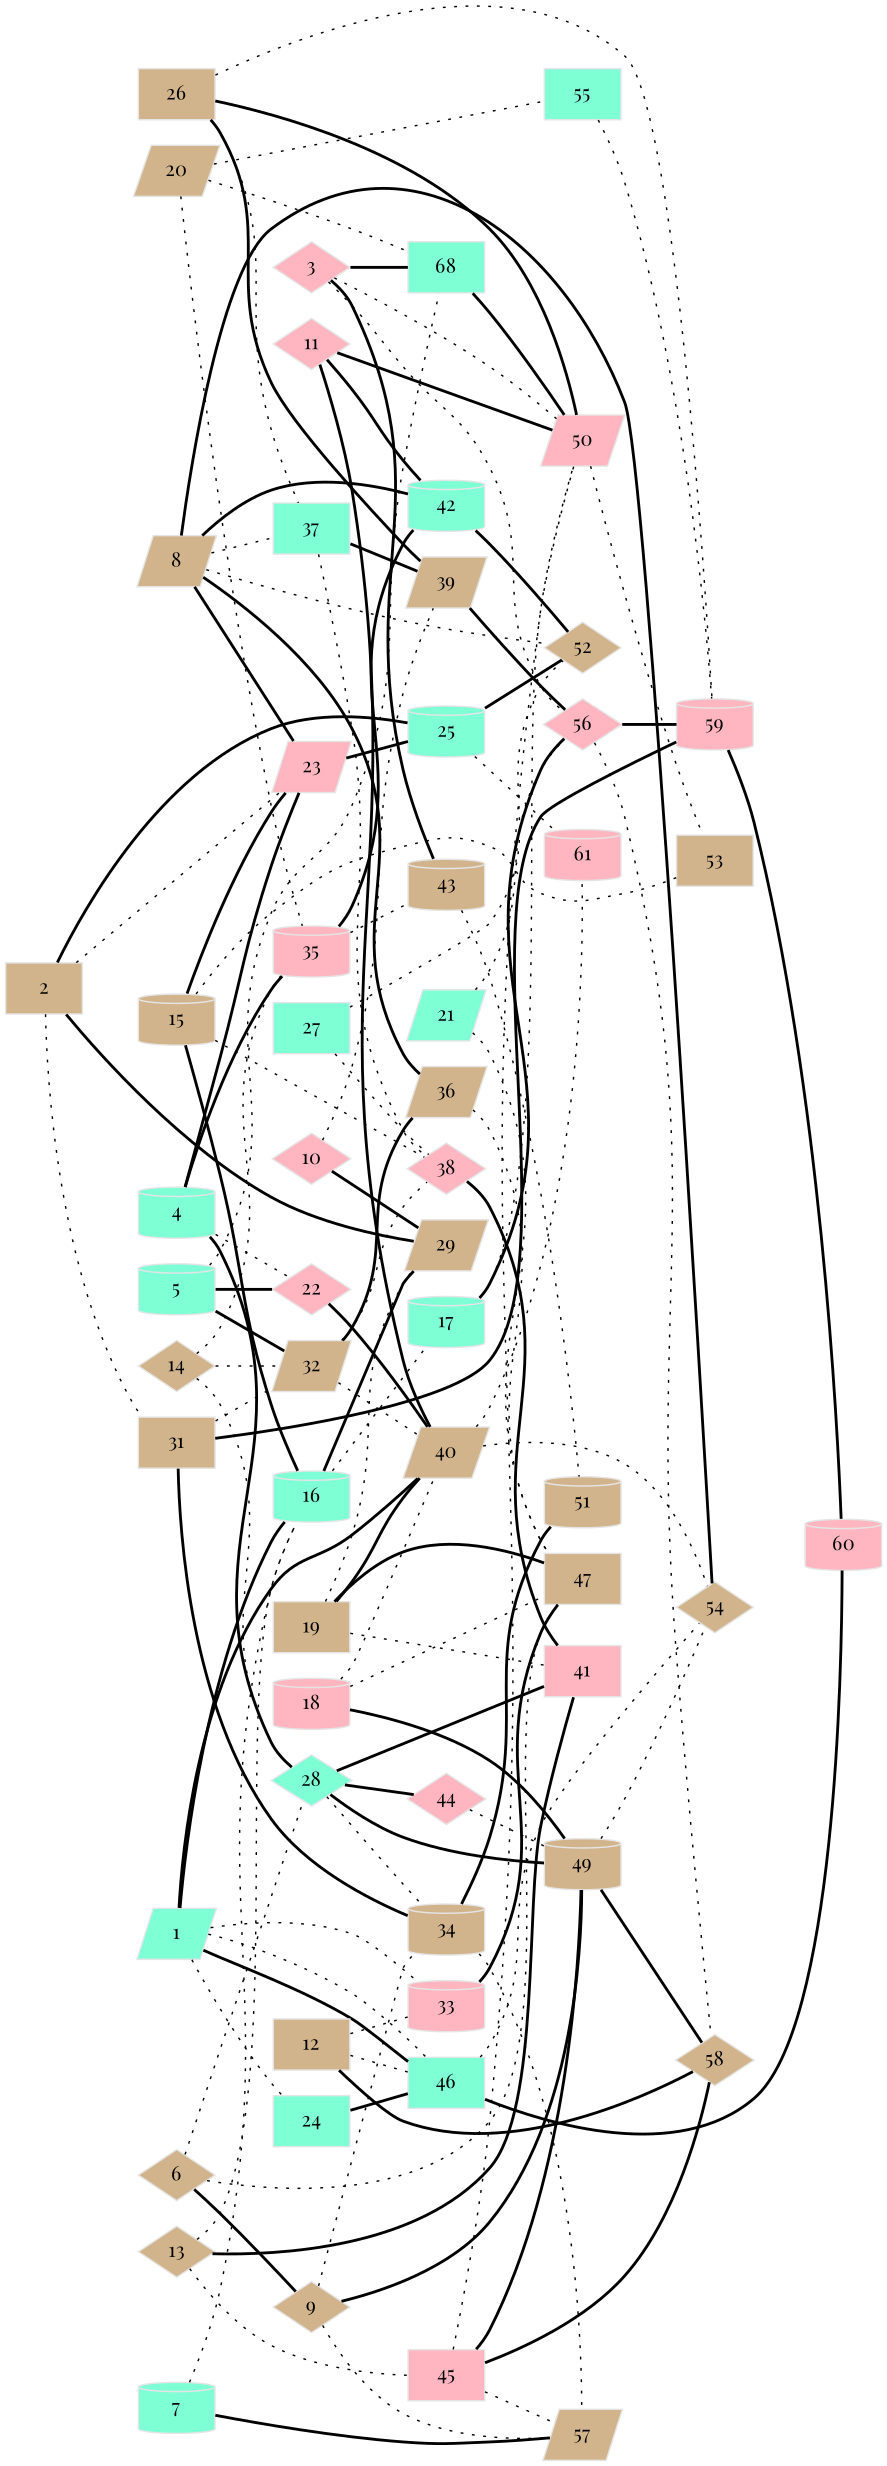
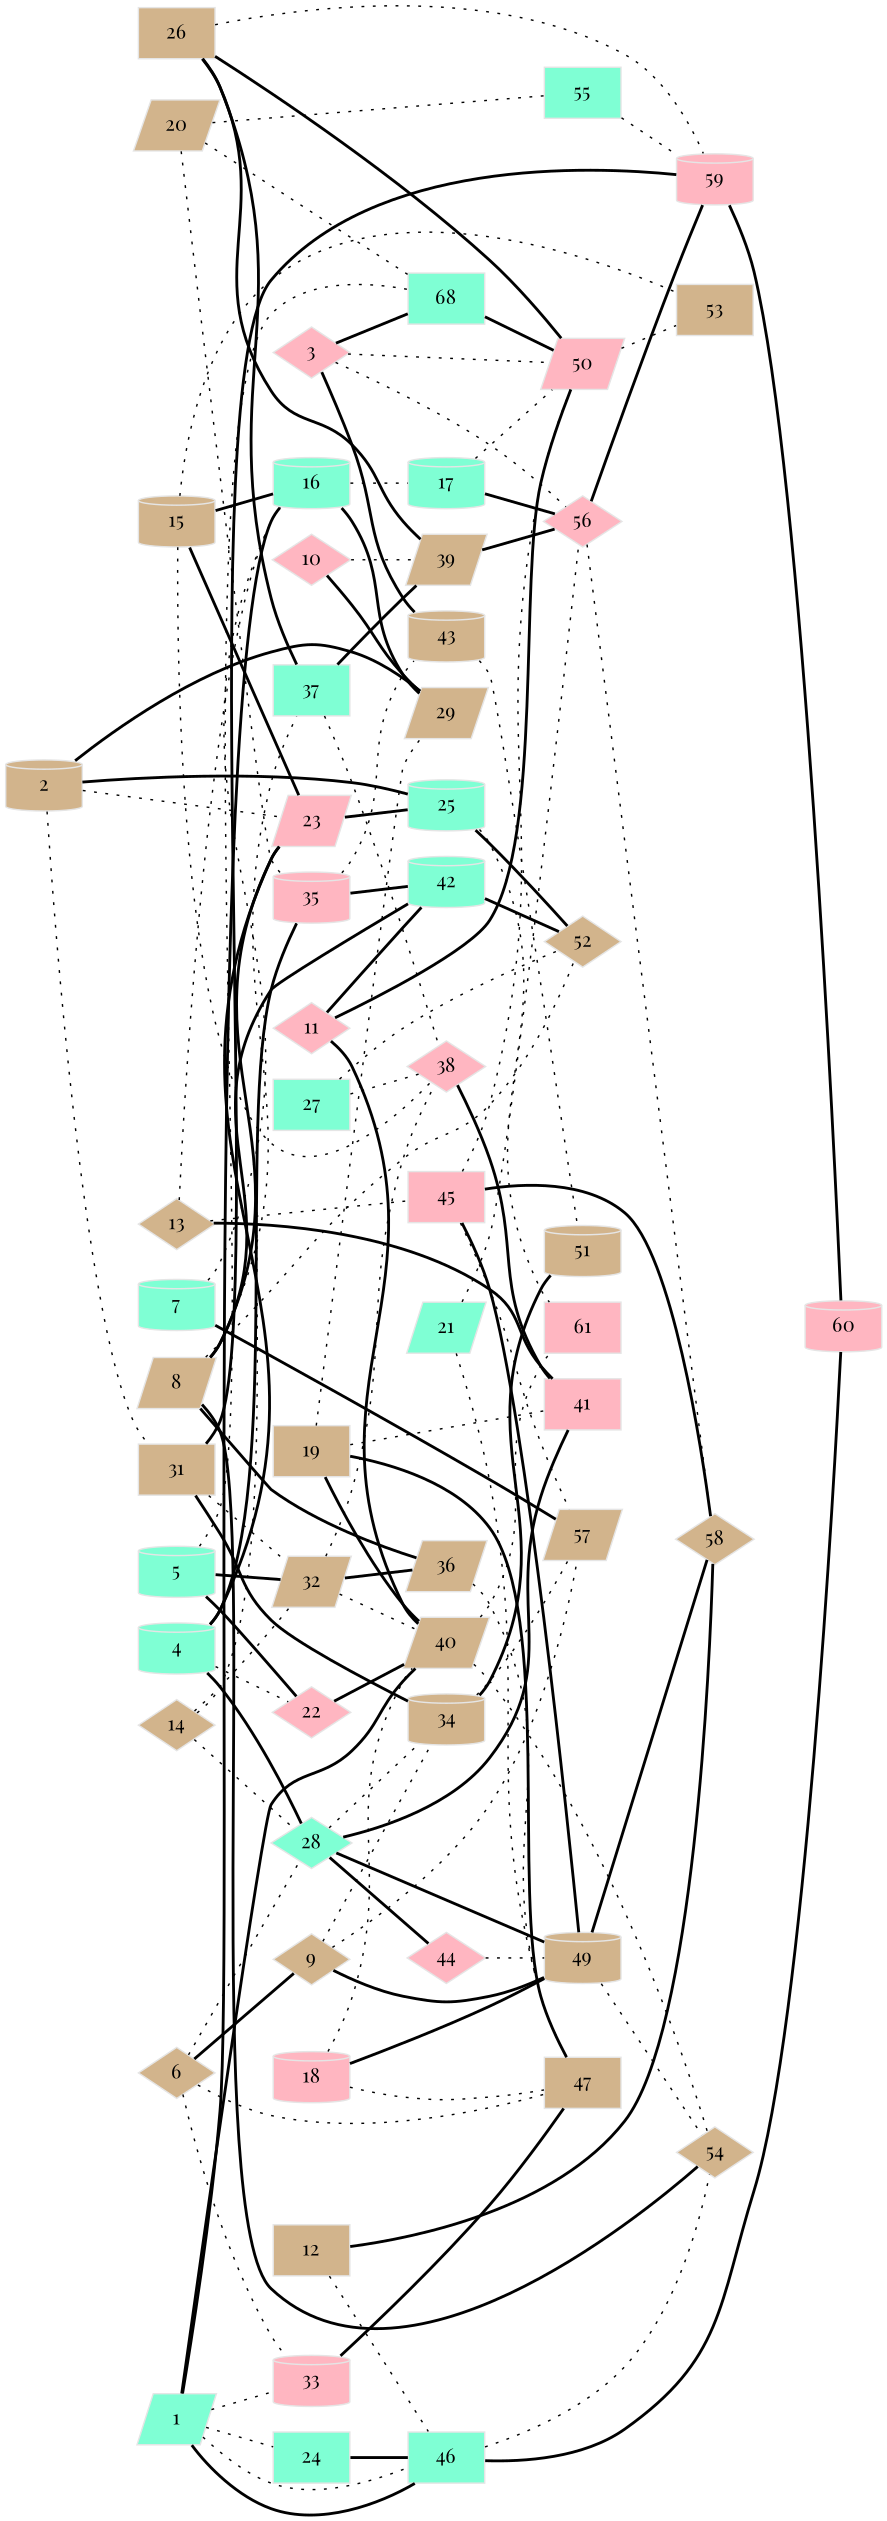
(261, 379) -> (253, 391)
(583, 855) -> (583, 1328)
(44, 989) -> (44, 785)
(378, 2026) -> (223, 2230)
